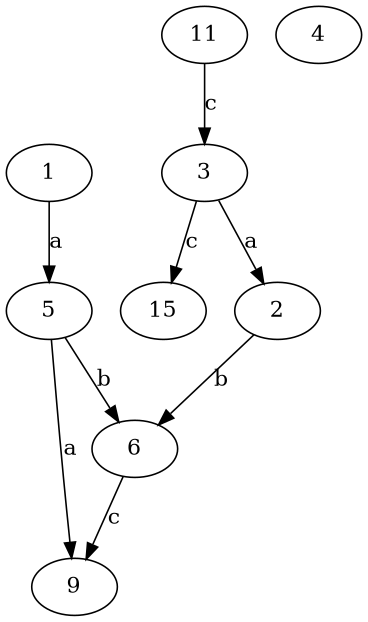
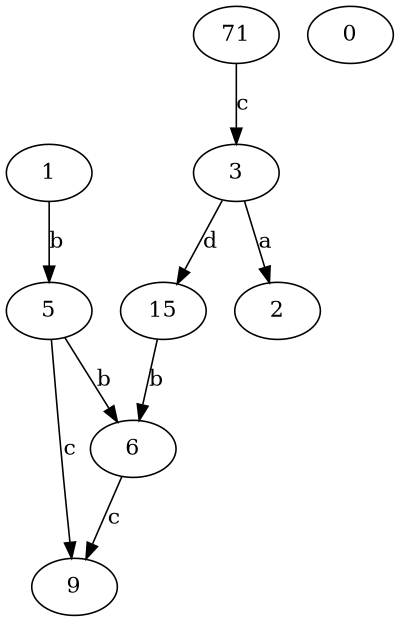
(205, 35) -> (236, 35)
(319, 35) -> (351, 35)
(56, 242) -> (57, 242)
(192, 242) -> (211, 242)
(212, 374) -> (150, 372)
(71, 449) -> (70, 449)
